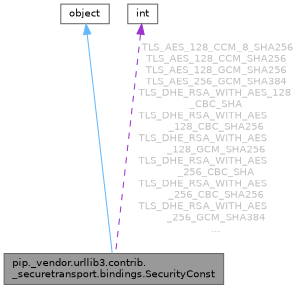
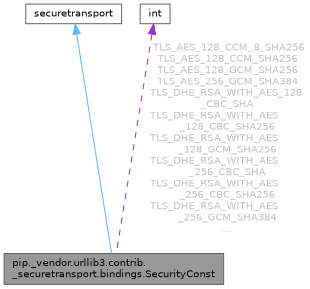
(85, 14) -> (74, 14)
